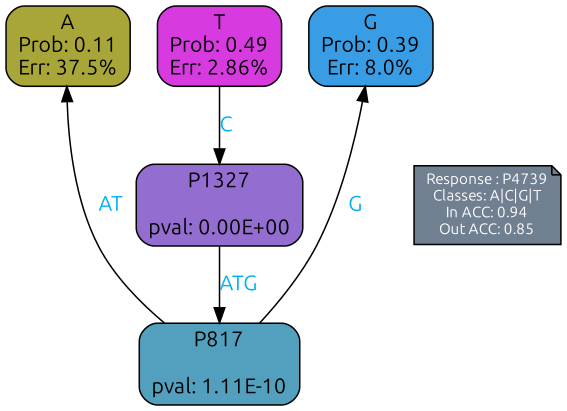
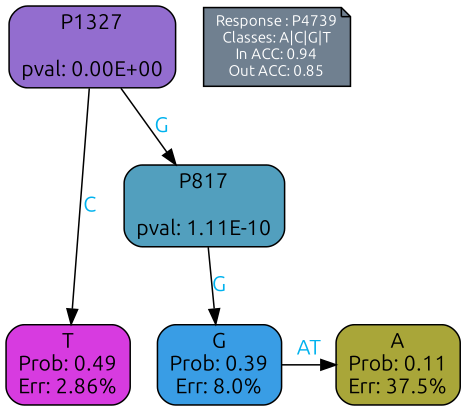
(220, 118) -> (81, 199)
(89, 225) -> (301, 365)
(238, 285) -> (162, 126)
